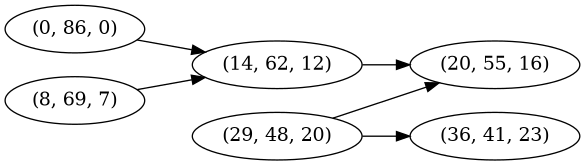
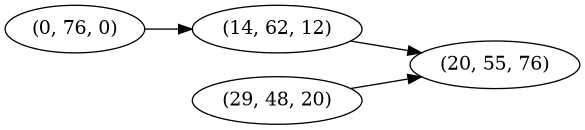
(75, 29) -> (75, 29)
(495, 65) -> (495, 65)
(75, 100) -> none
(495, 136) -> none
